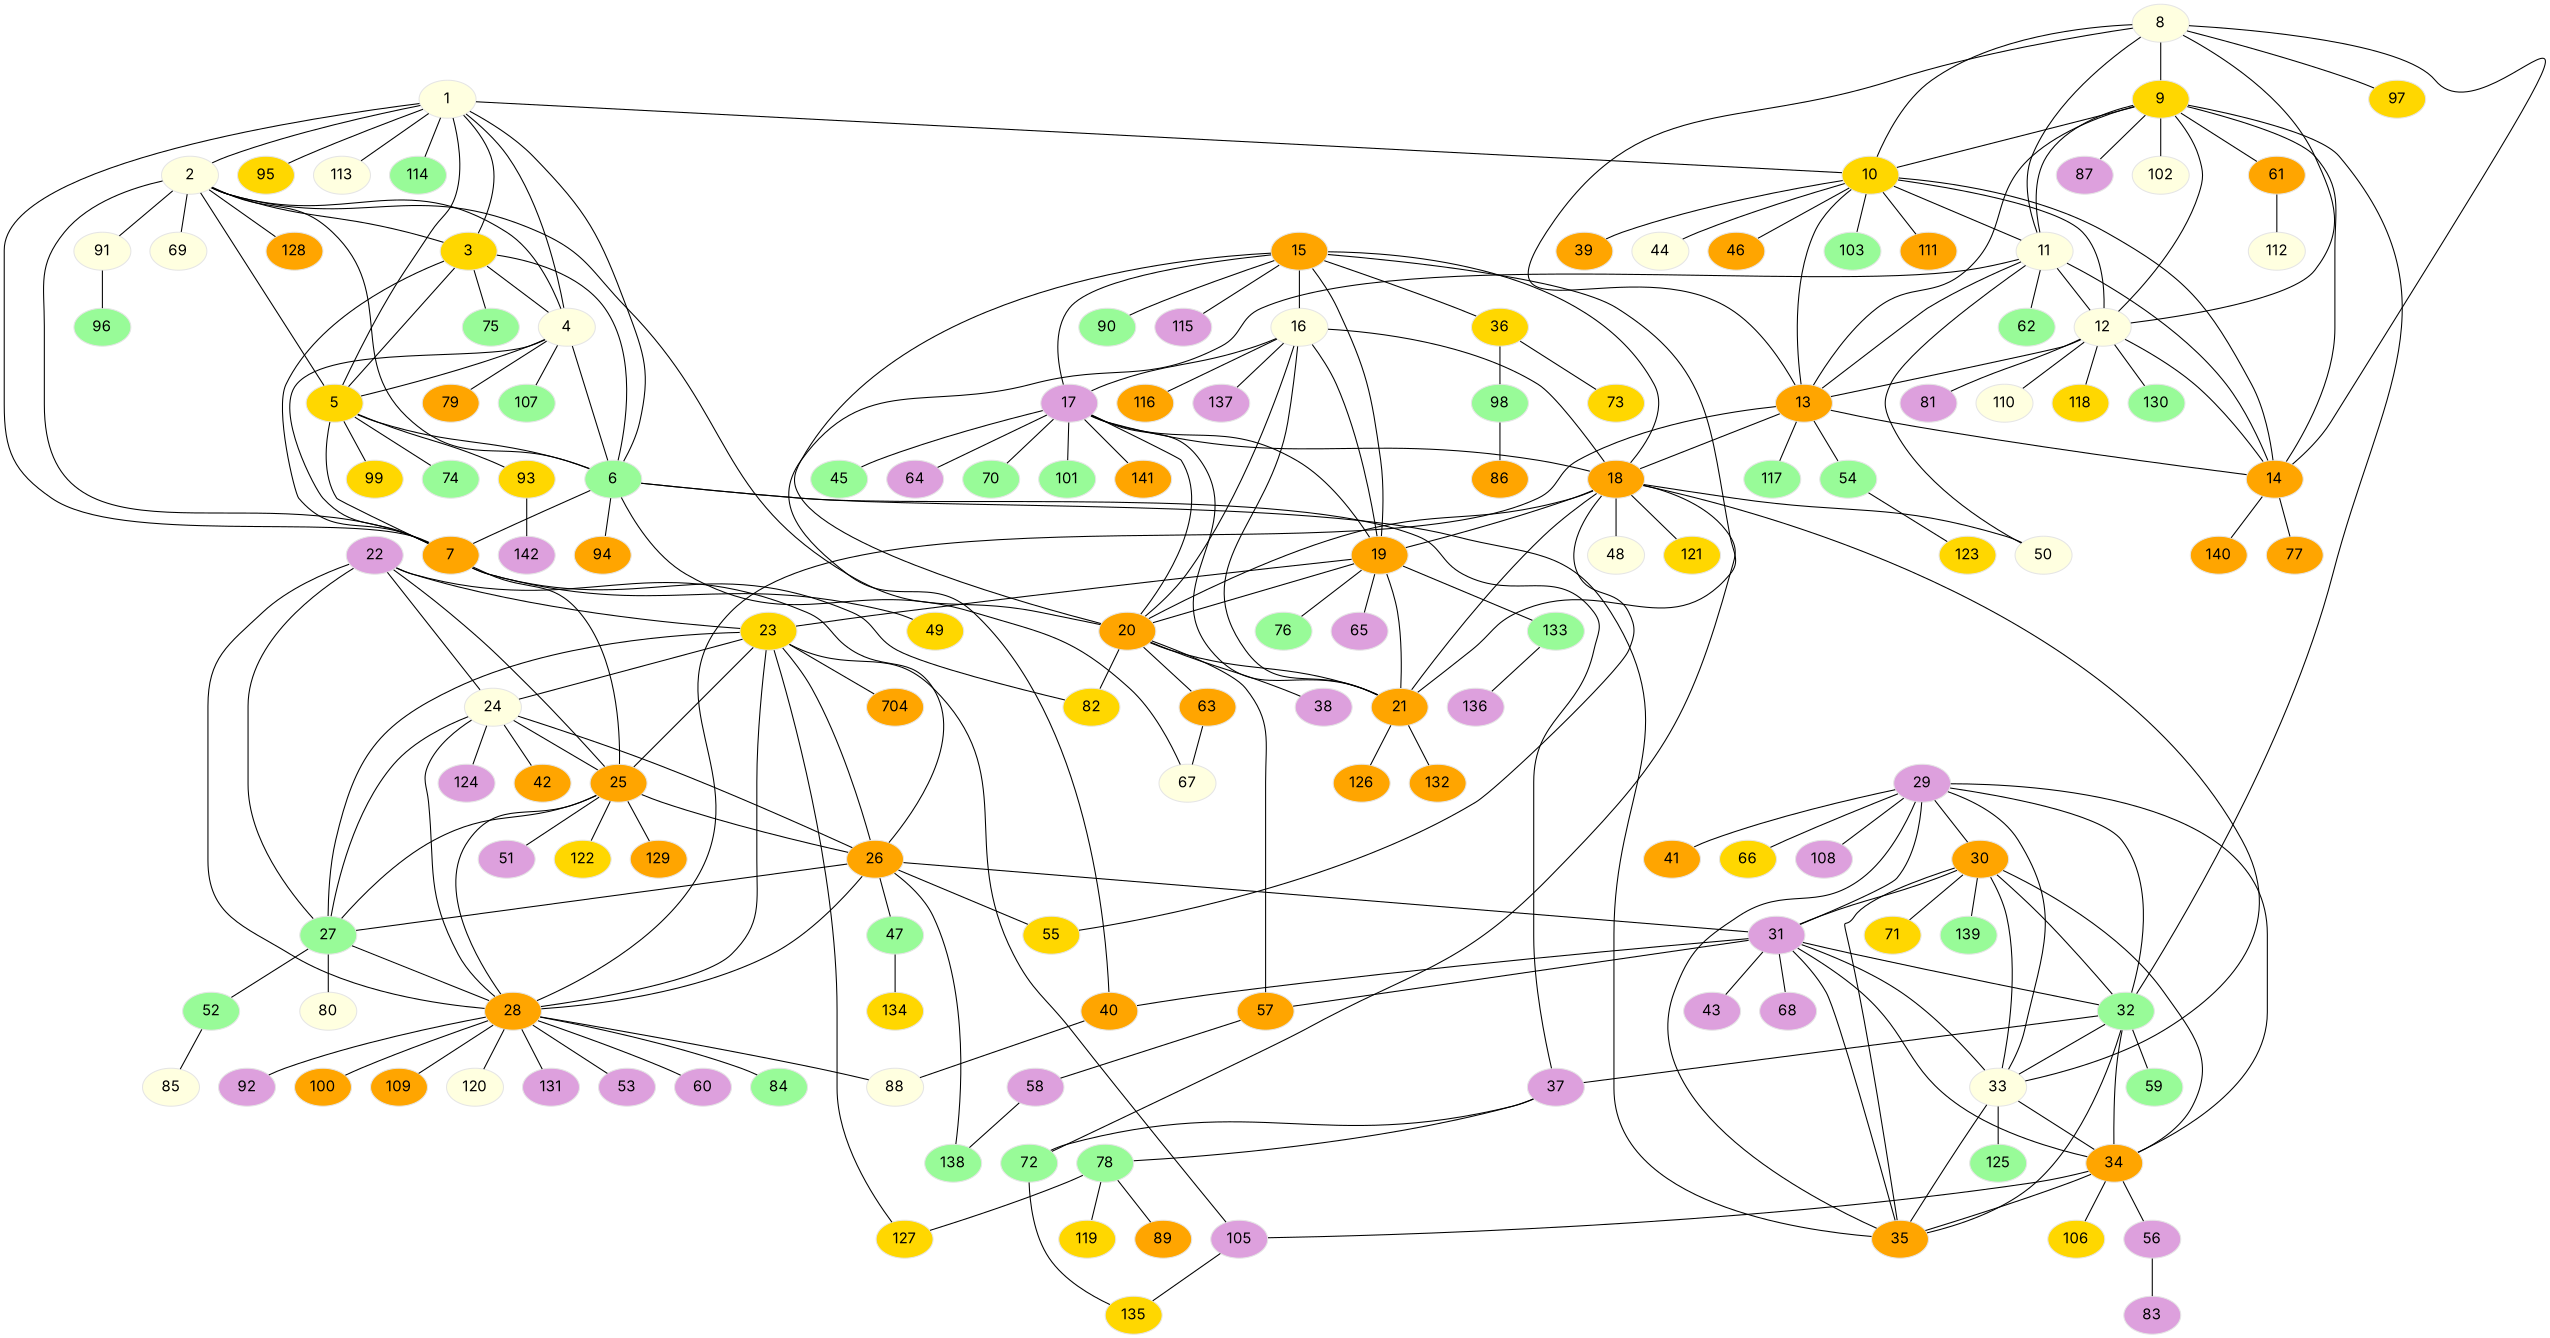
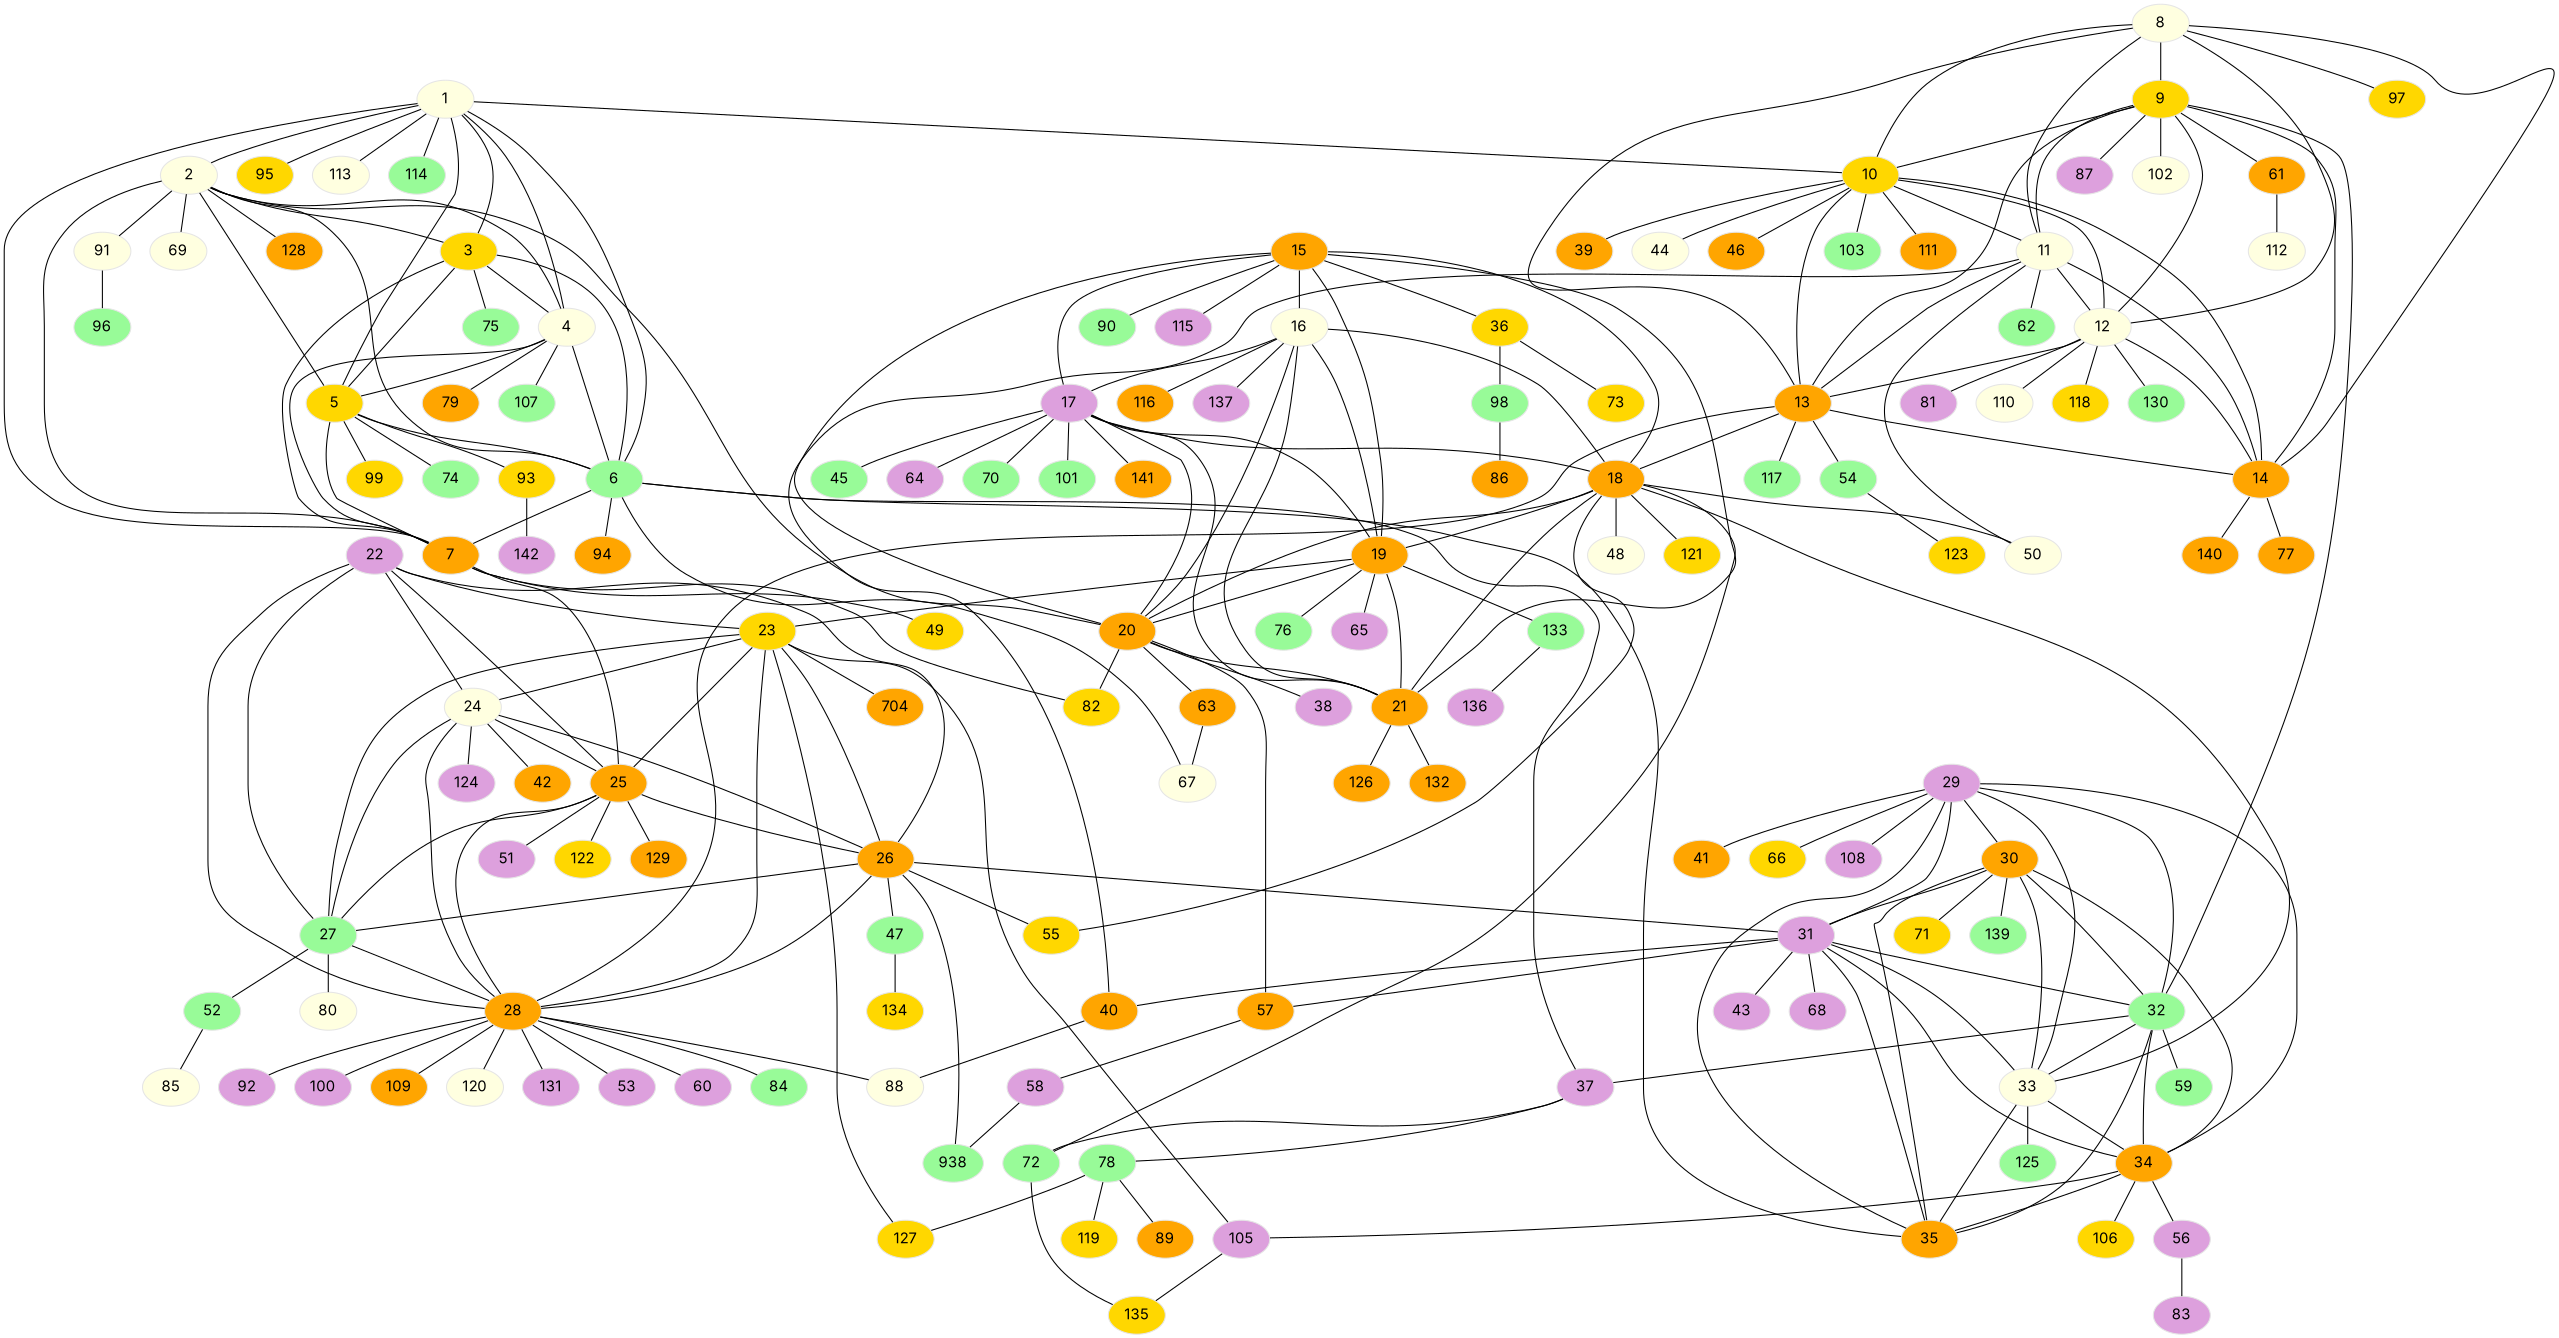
(323, 1087) -> (323, 1087)
(953, 1163) -> (953, 1163)
